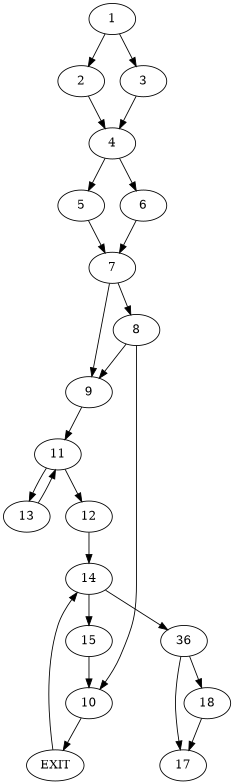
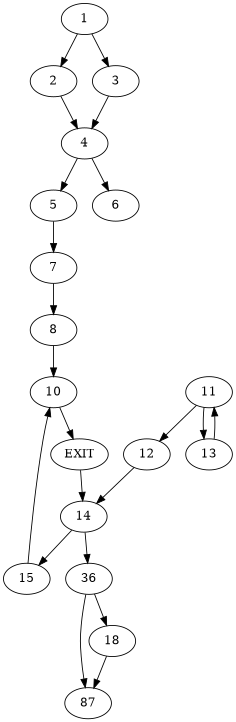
(130, 233) -> none
(89, 392) -> none
(183, 765) -> (88, 703)
